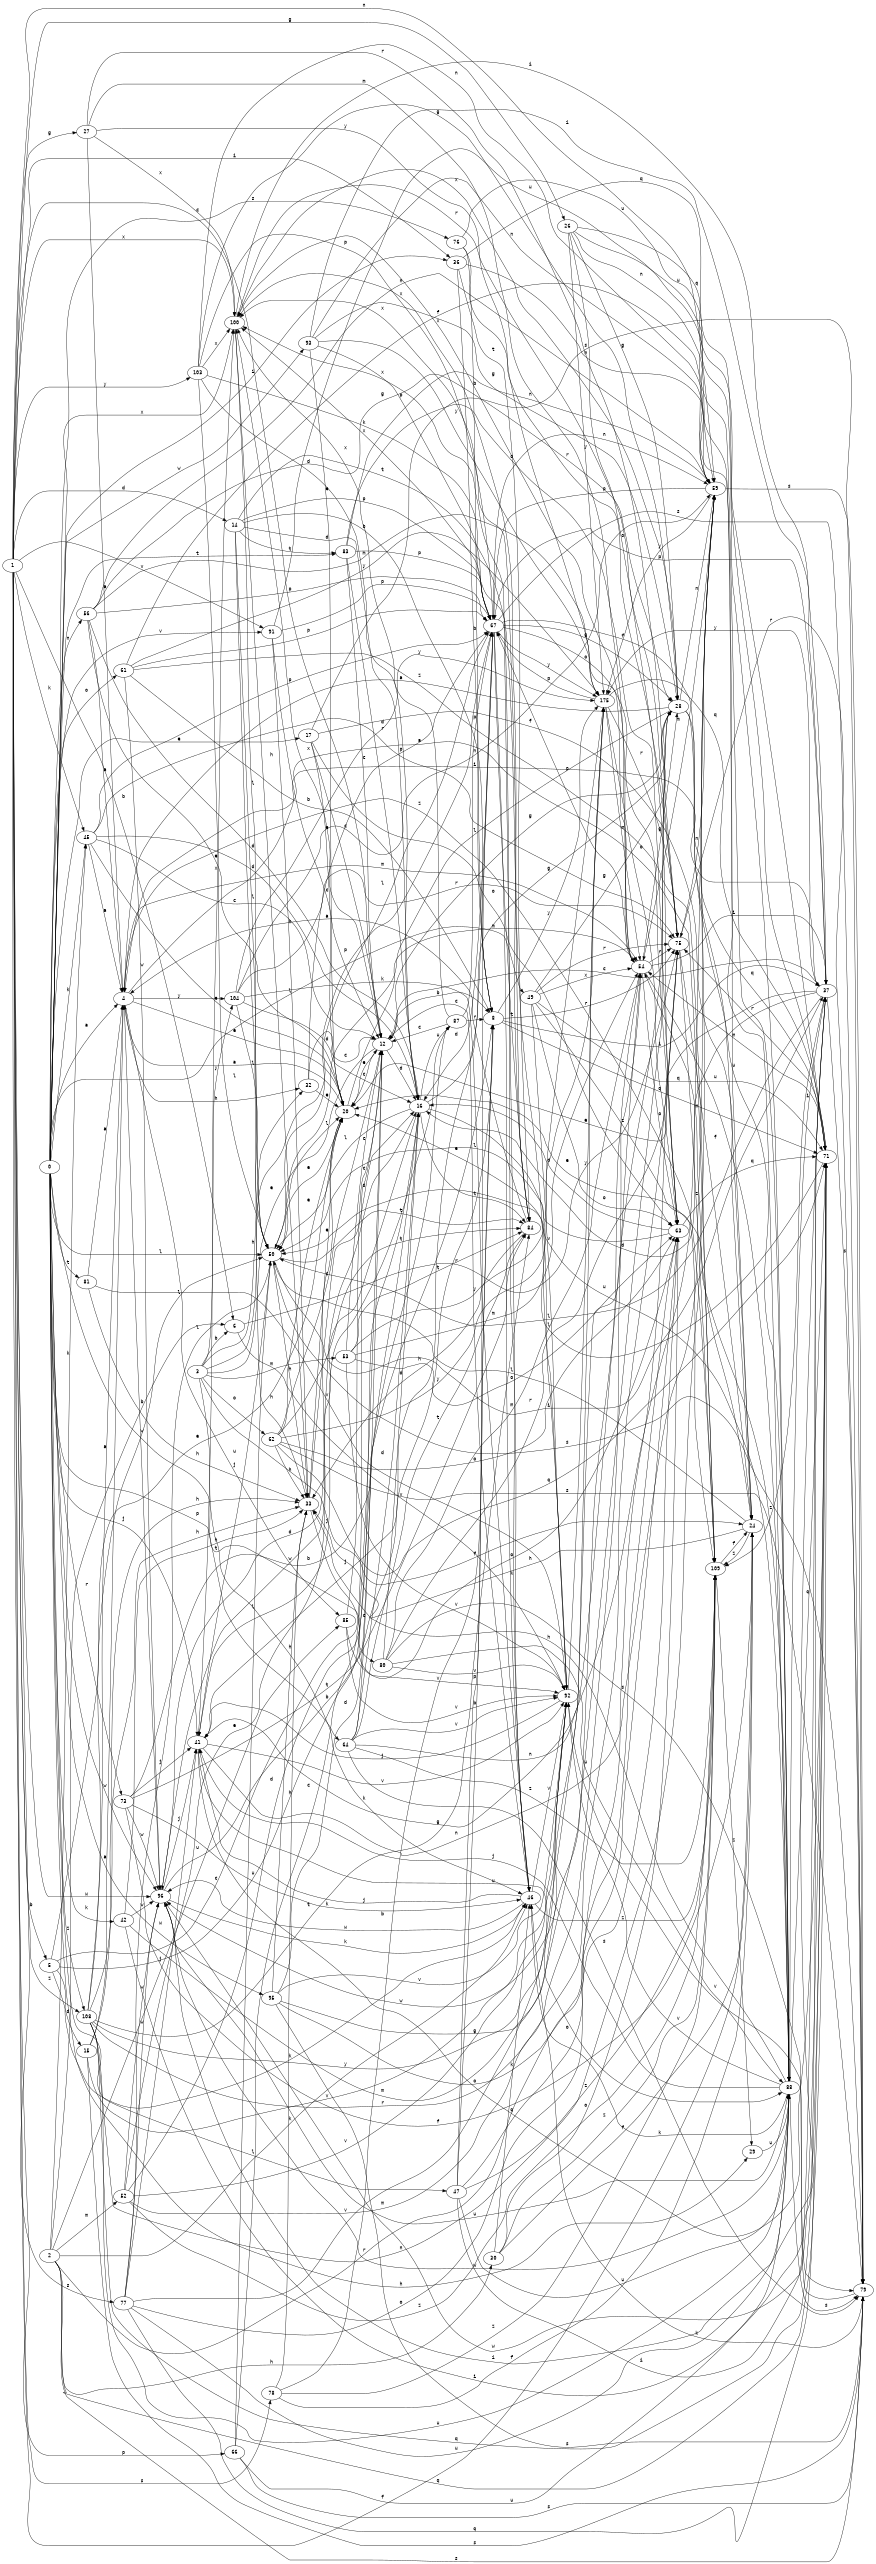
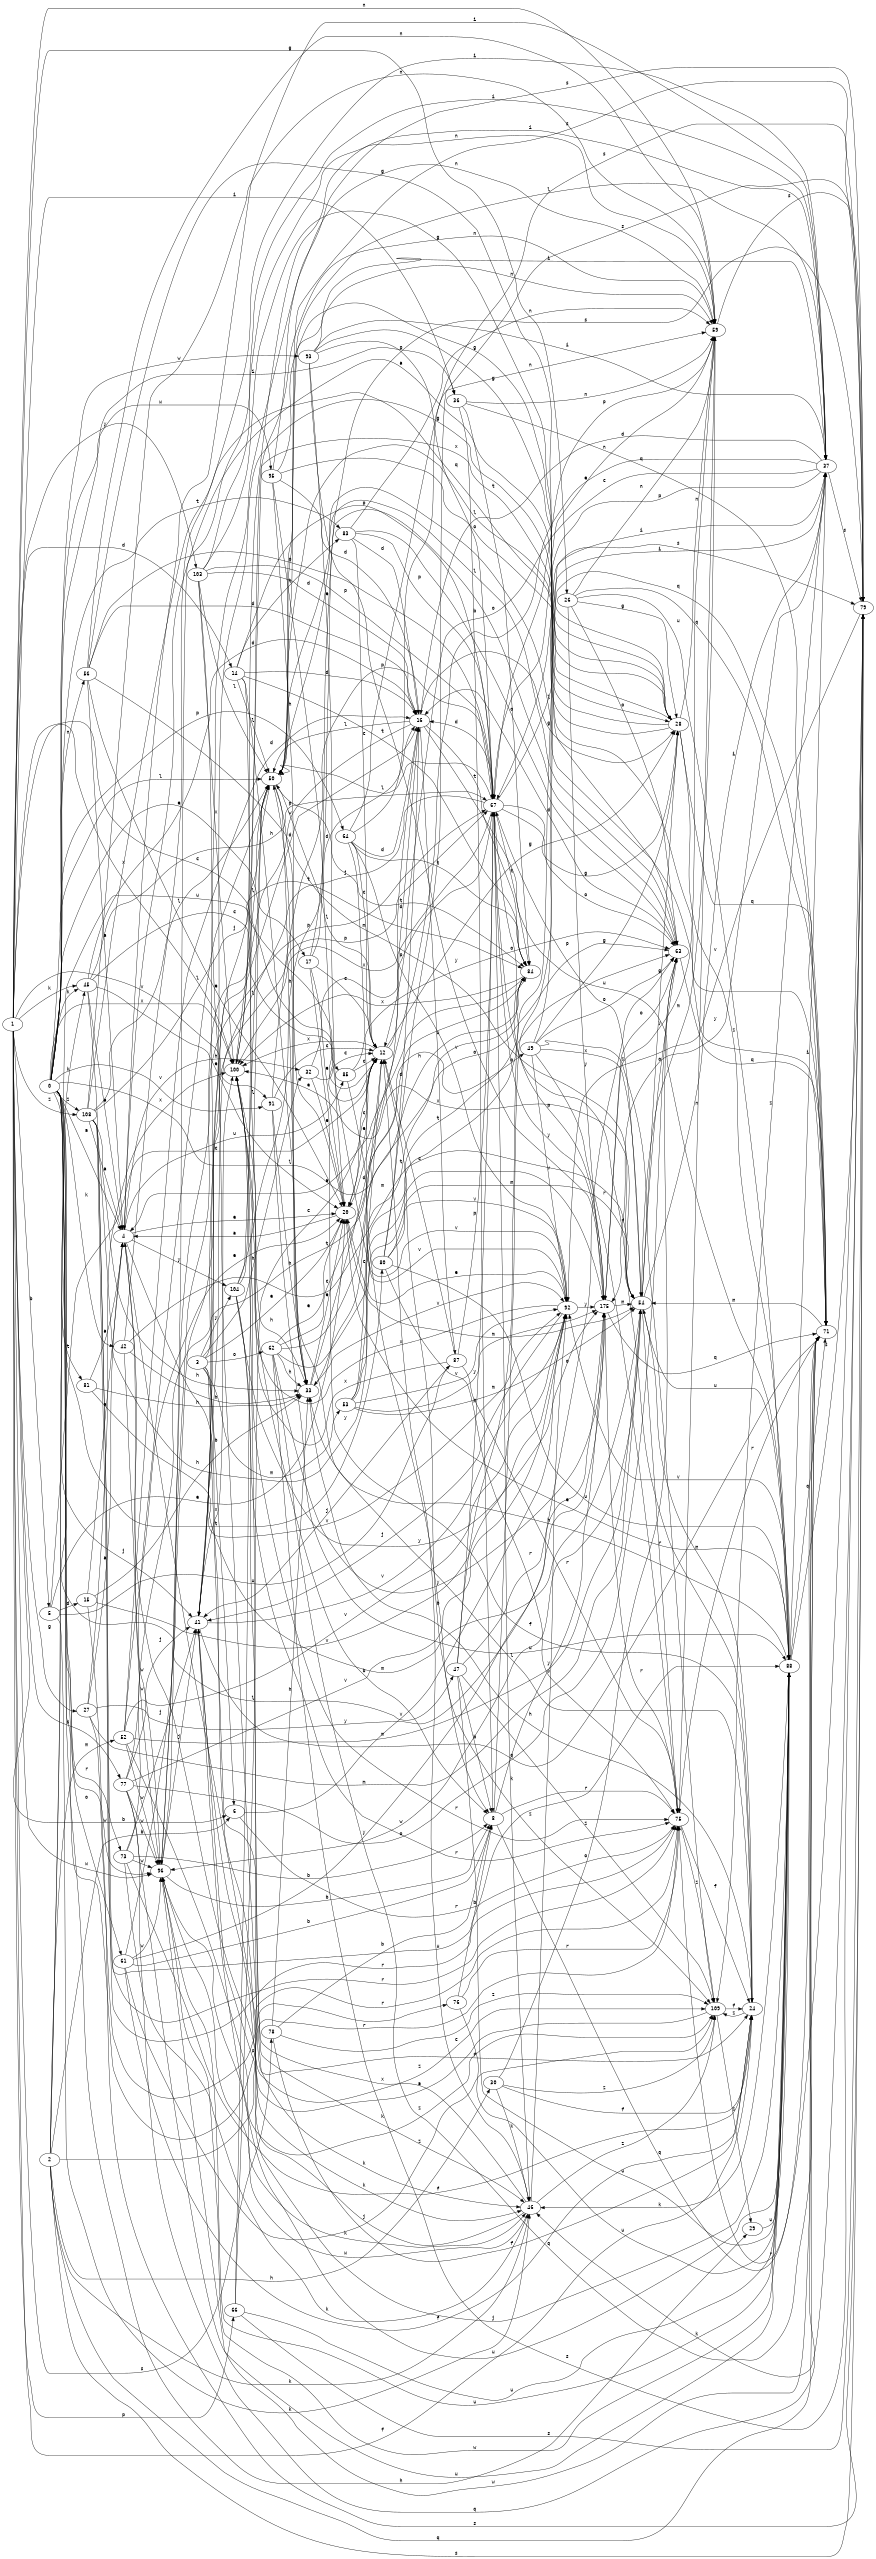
(473, 1020) -> (570, 1590)
(734, 1065) -> (734, 1030)
